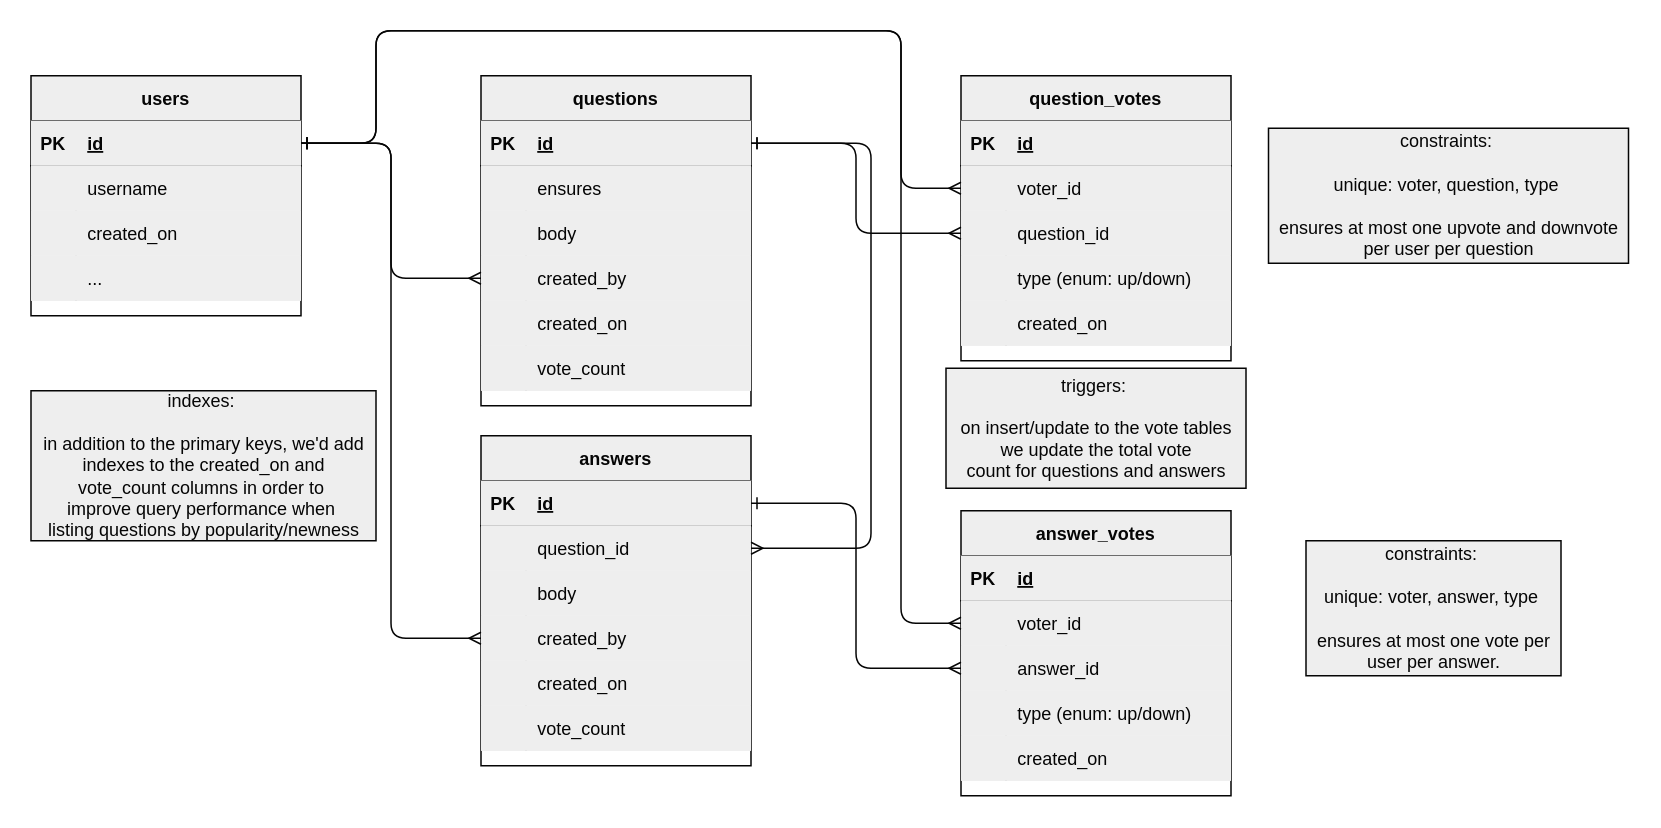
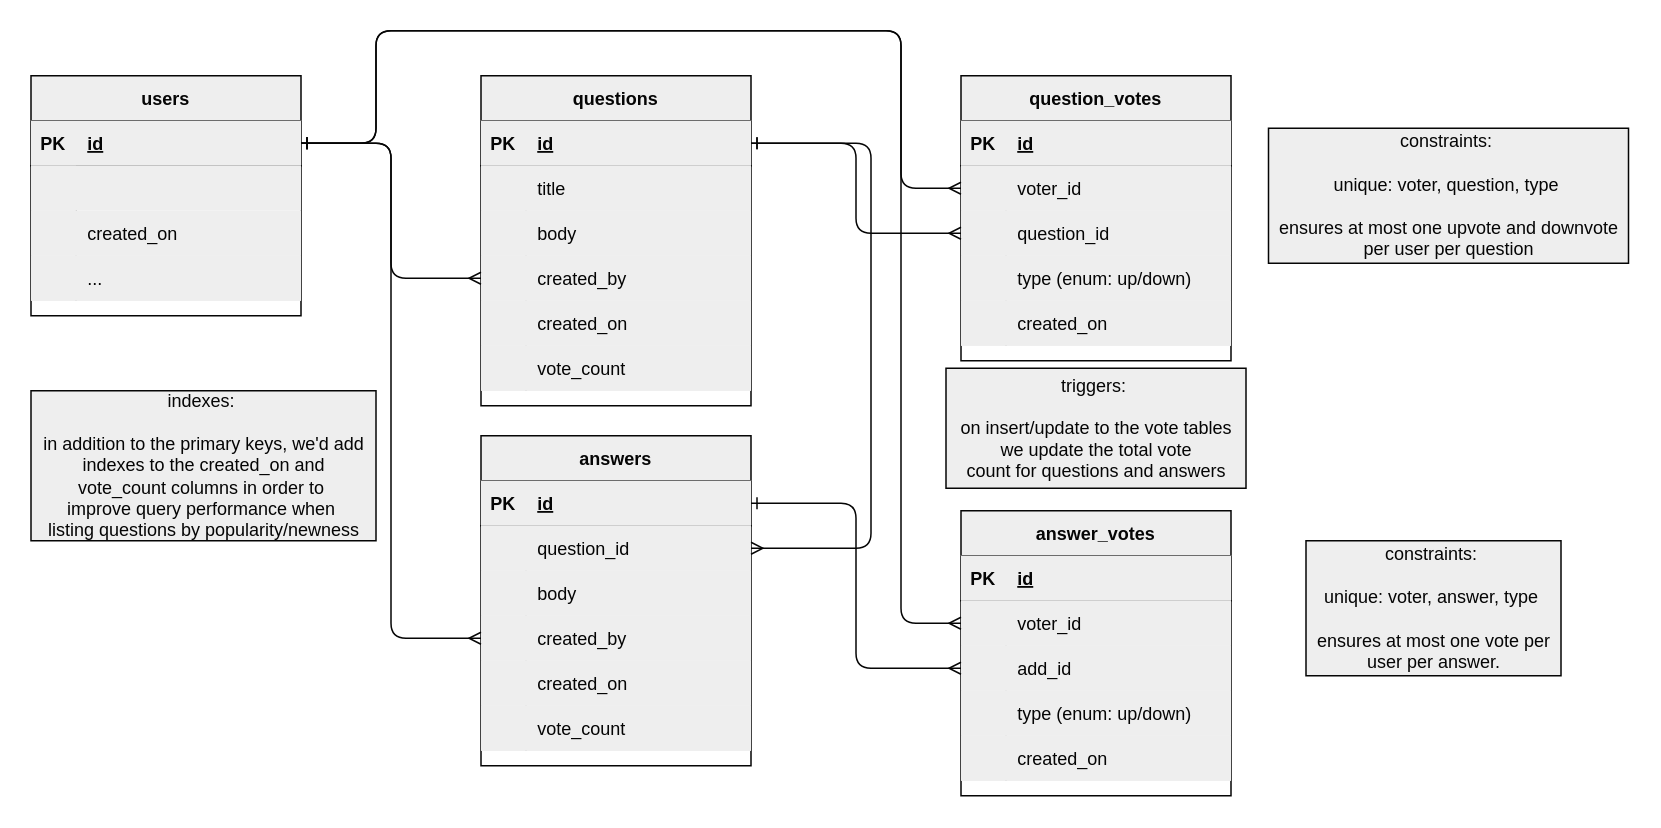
(188, 188) -> none
(572, 189) -> (558, 189)
(1060, 669) -> (1045, 669)
